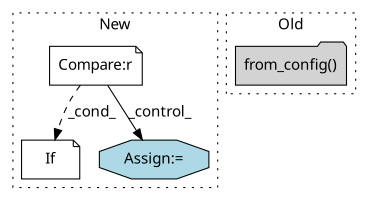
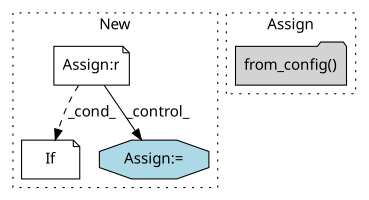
(291, 25) -> (291, 25)
(96, 66) -> (92, 66)
